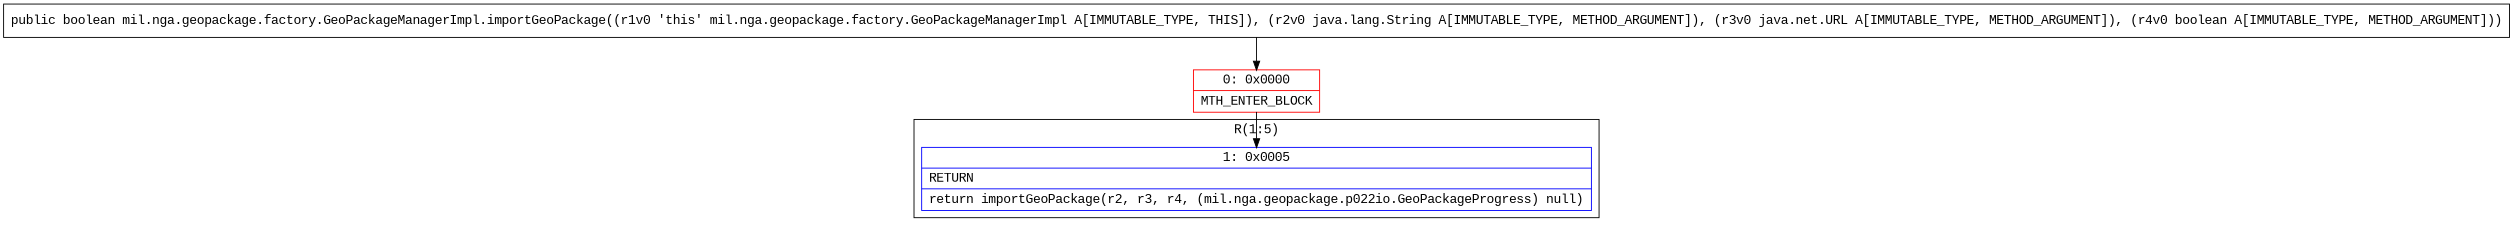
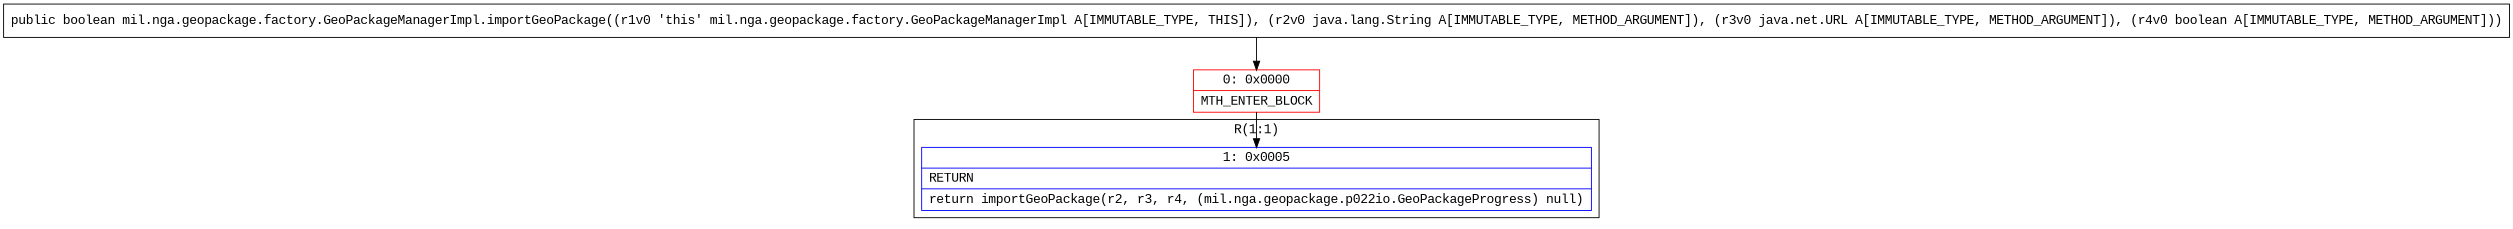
(1257, 130) -> (1257, 130)
